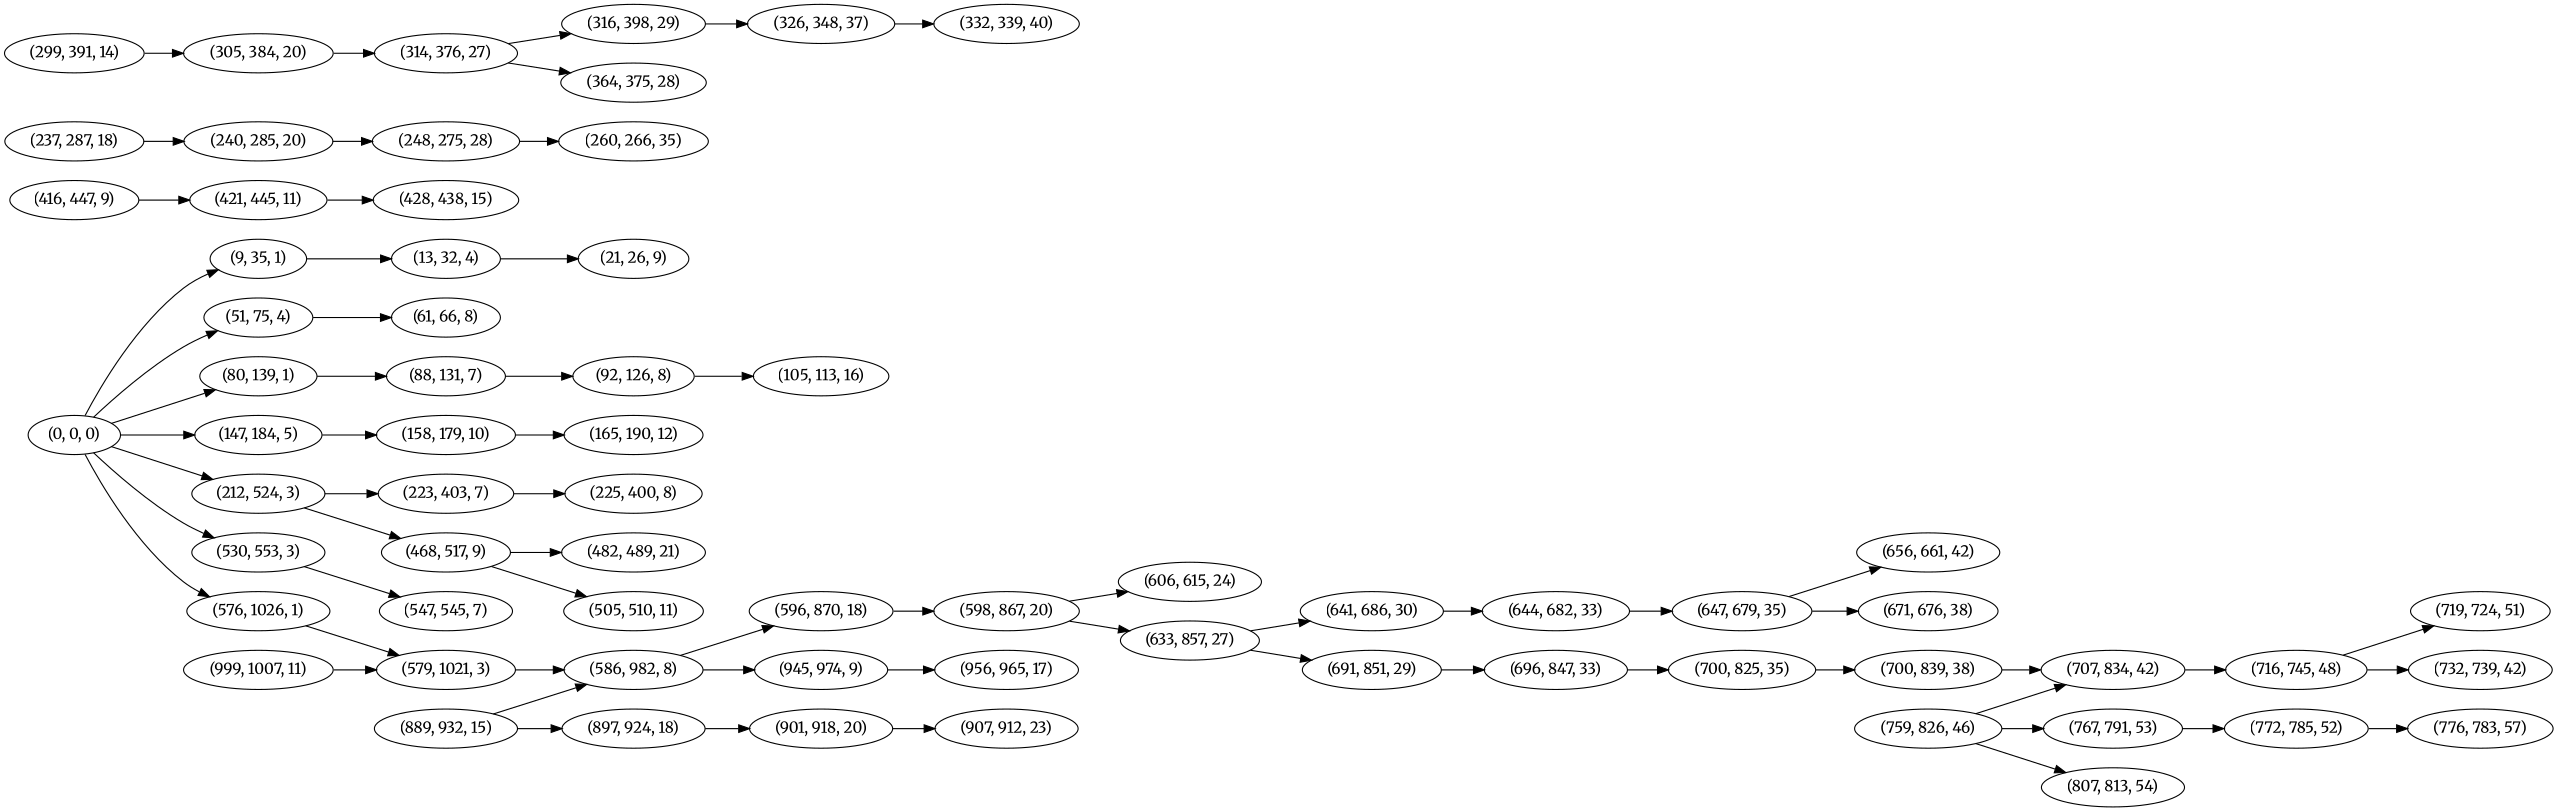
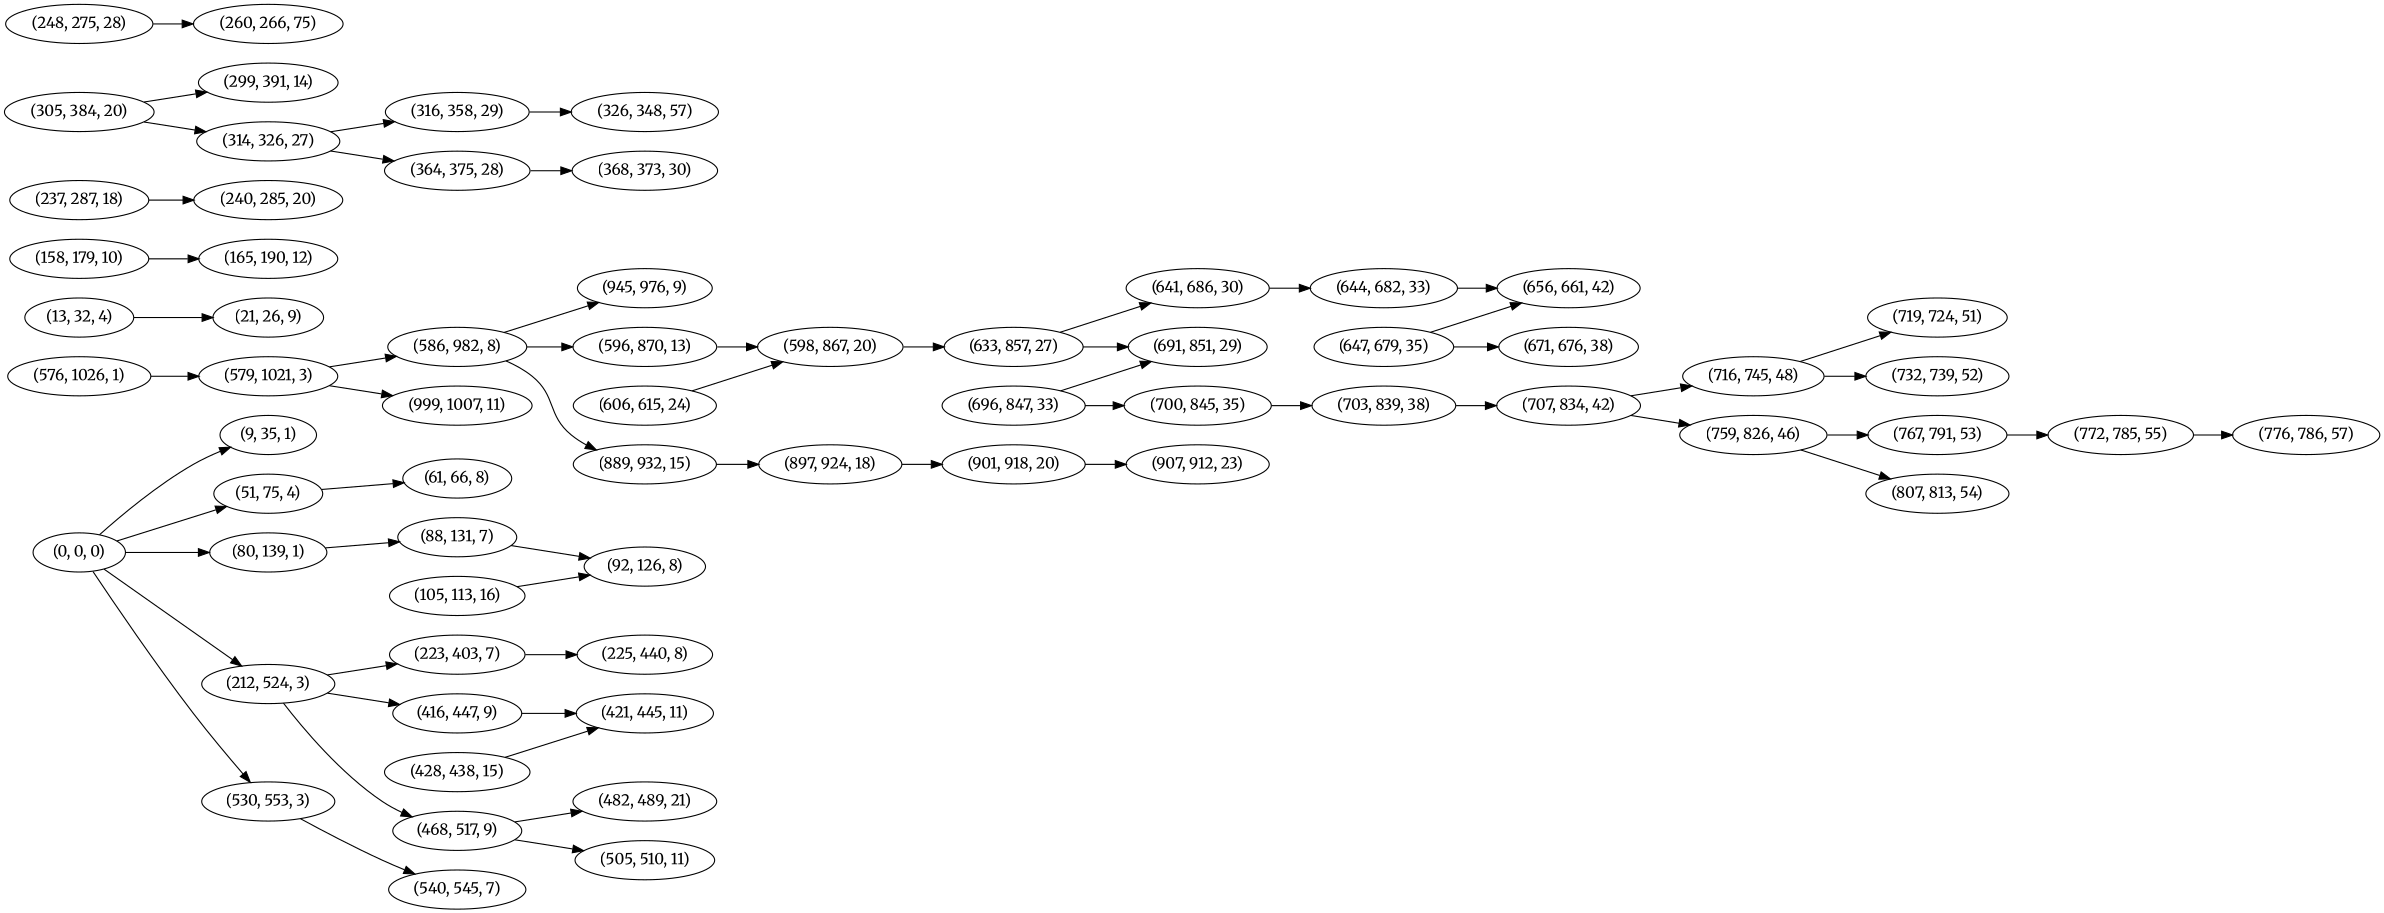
(634, 24) -> (457, 112)
(821, 24) -> (645, 112)
(1007, 24) -> none
(158, 53) -> (170, 98)
(446, 53) -> (268, 141)
(347, 141) -> none
(634, 141) -> (268, 24)
none -> (645, 171)
(345, 200) -> (546, 744)
(344, 259) -> none
(718, 376) -> (548, 582)
(258, 435) -> none
(634, 494) -> (645, 655)
(134, 530) -> none
(1093, 597) -> (732, 378)
(446, 611) -> (457, 890)
(821, 611) -> (645, 347)
(1645, 611) -> (1472, 288)
(350, 670) -> (355, 390)
(821, 670) -> (645, 288)
(1007, 670) -> none
(1457, 670) -> (1101, 378)
(1742, 670) -> (1198, 406)
(1928, 670) -> (1384, 406)
(2480, 670) -> (1937, 376)
none -> (358, 698)
(535, 701) -> (550, 400)
(2016, 701) -> (1655, 419)
(2296, 729) -> (2121, 435)
(2480, 729) -> (2306, 435)
